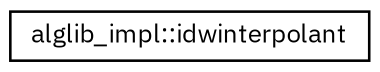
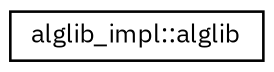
(190, 36) -> (137, 36)
